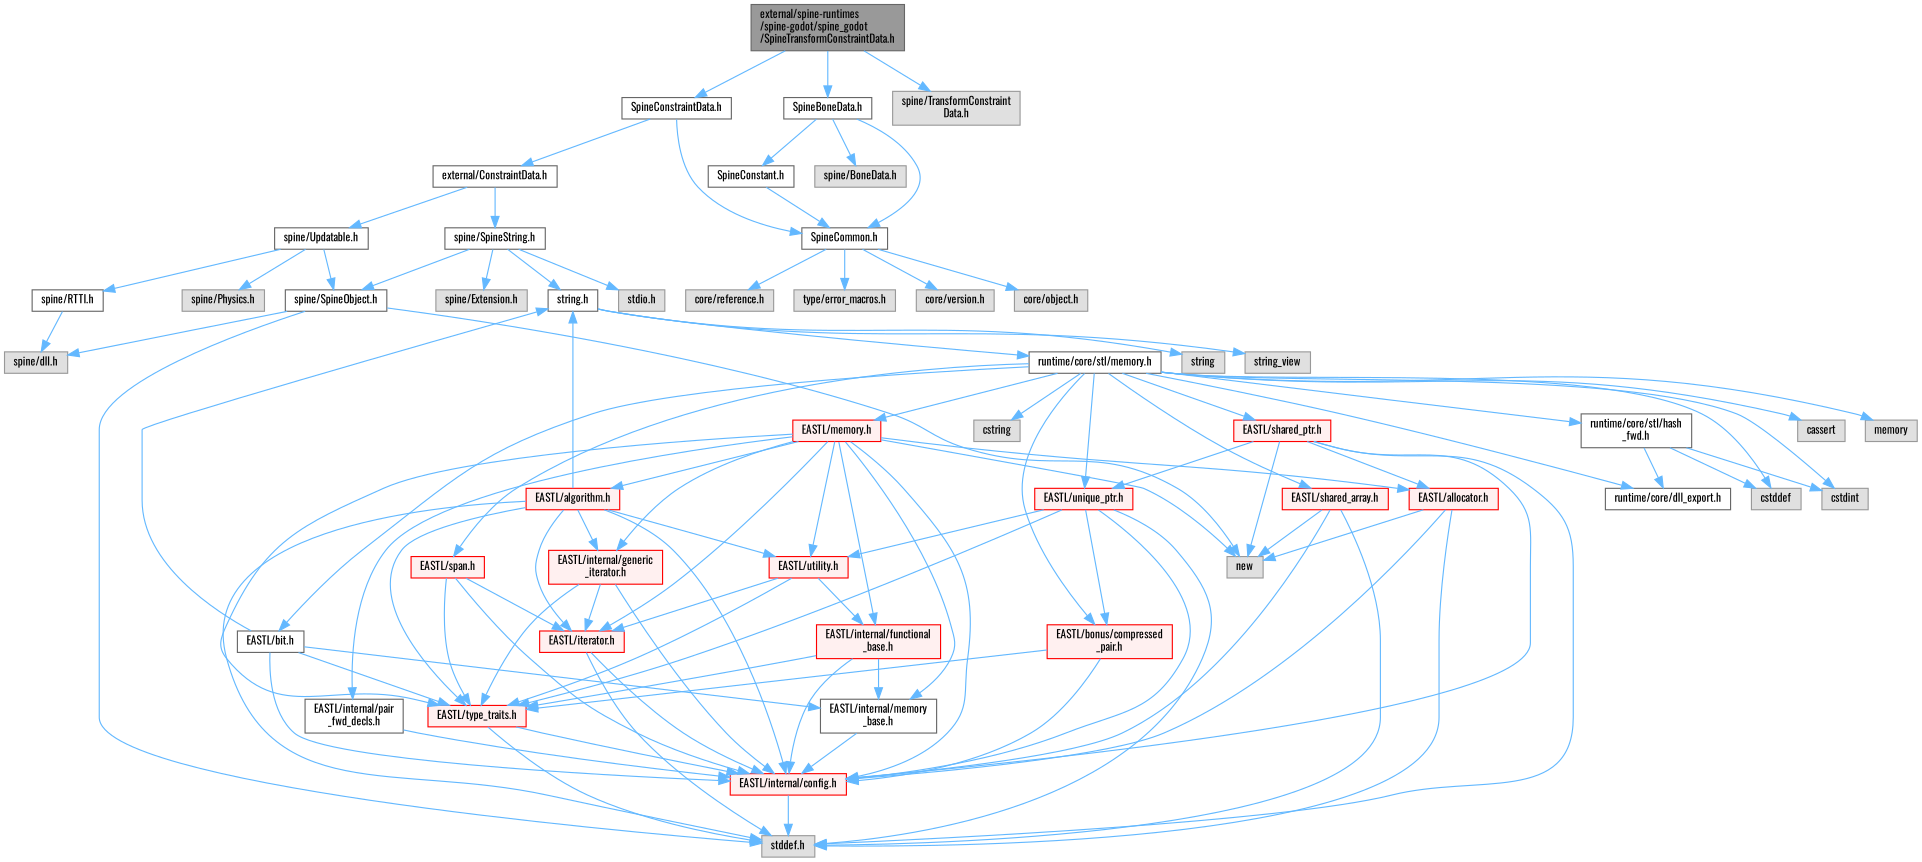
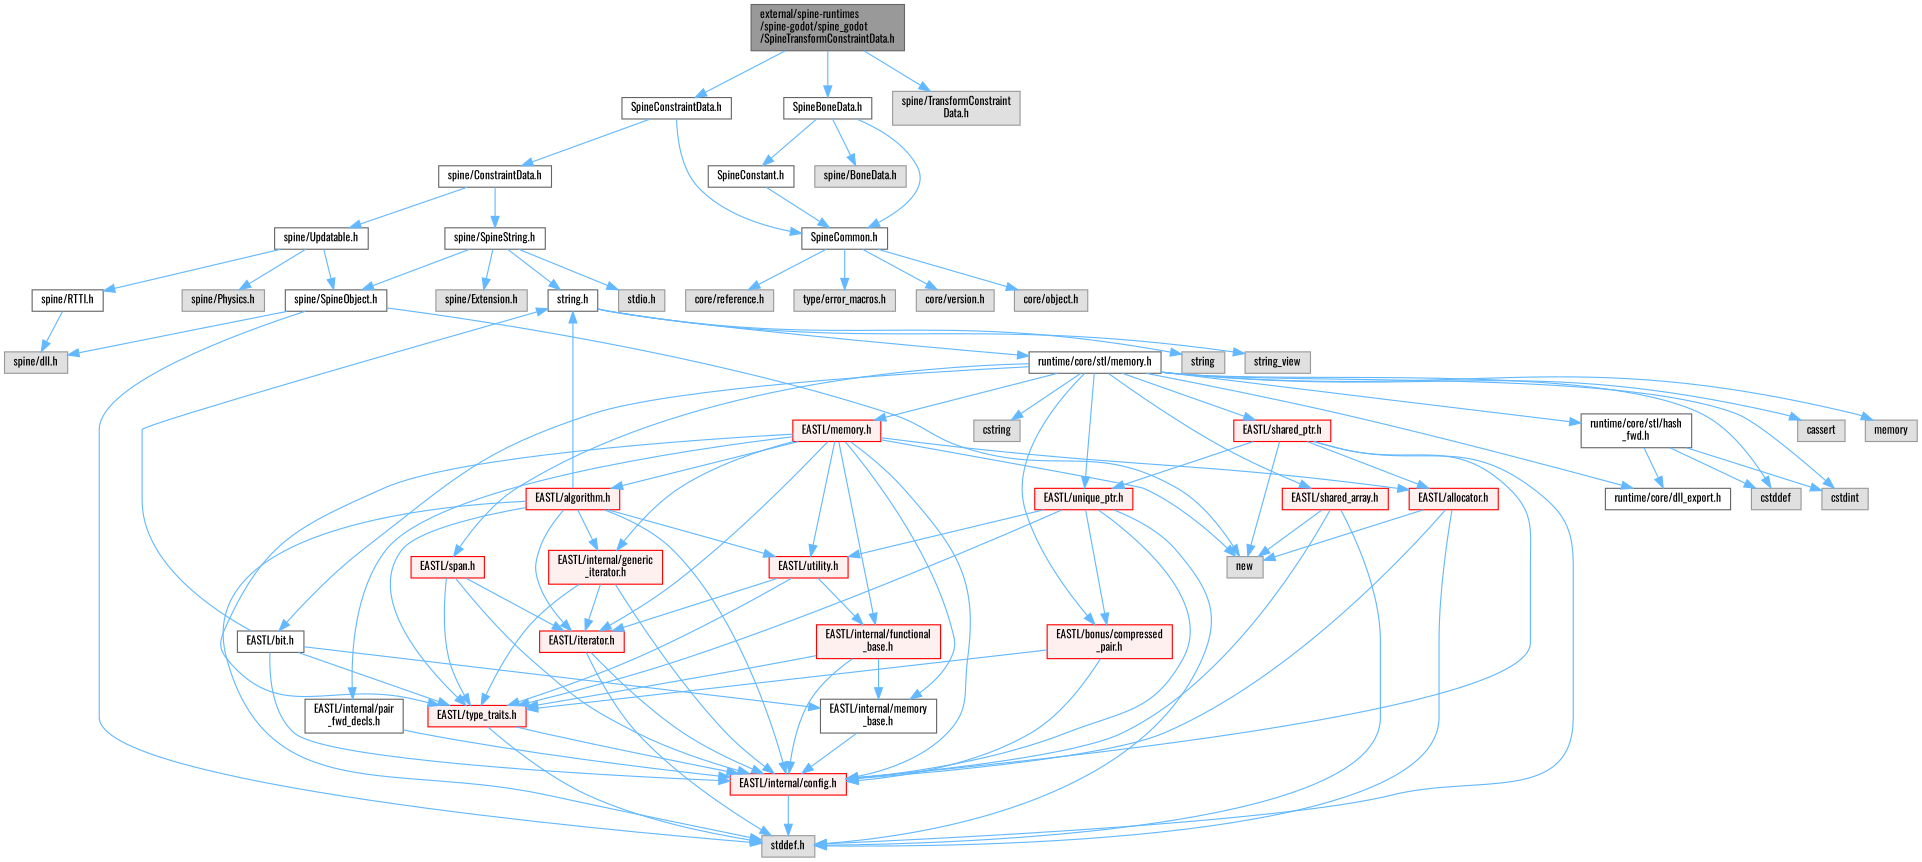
(495, 176) -> (495, 176)
